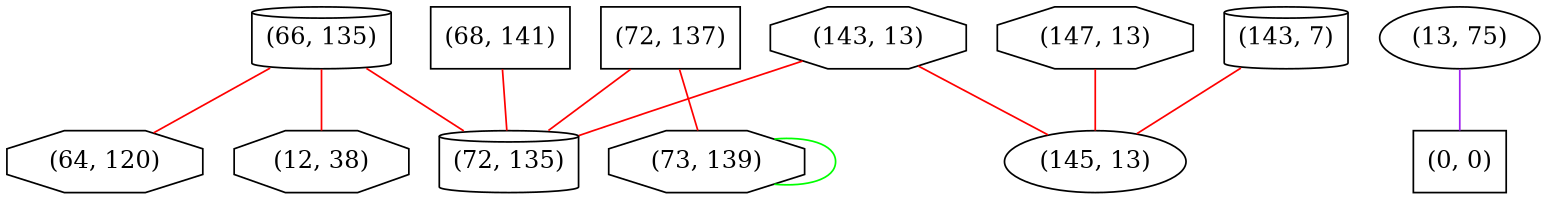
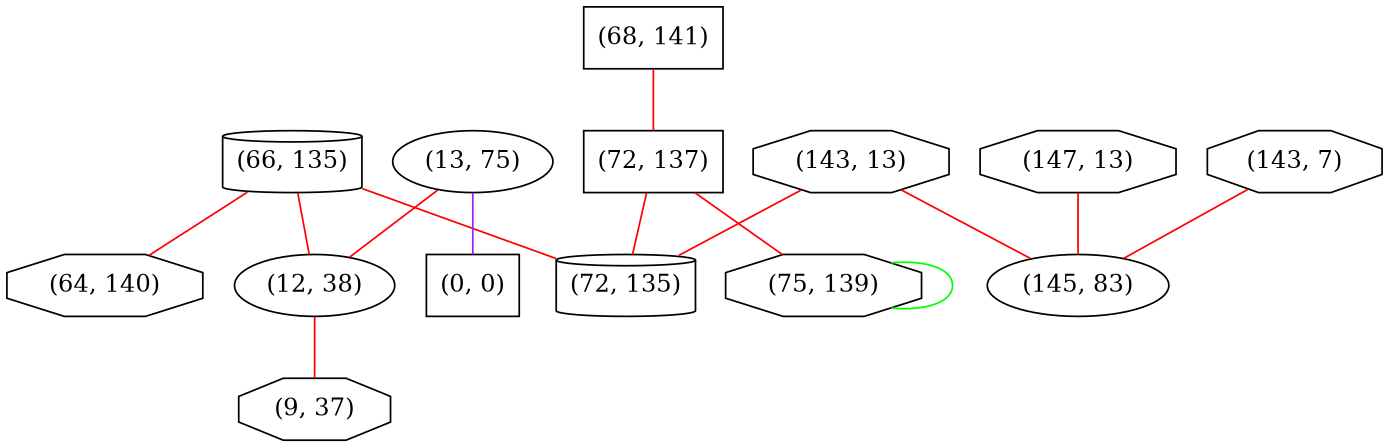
(1286, 38) -> (1295, 162)
(505, 100) -> (653, 100)
(105, 162) -> (105, 285)
(322, 162) -> (315, 285)
(707, 162) -> (824, 285)
(1095, 162) -> (1078, 285)
none -> (394, 224)
none -> (315, 409)
